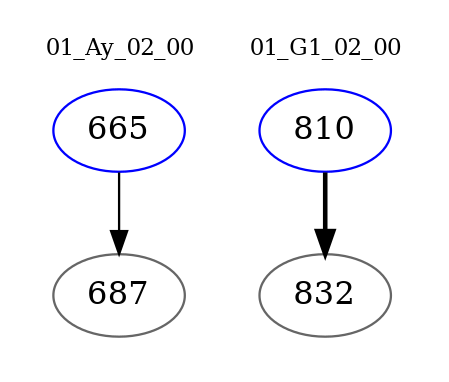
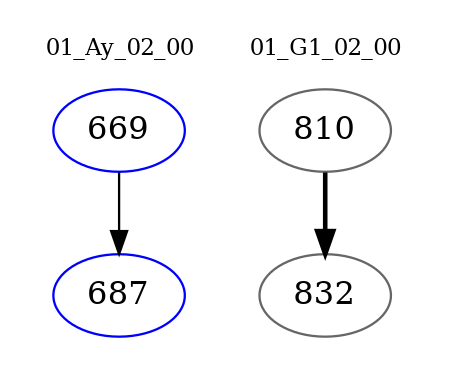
(119, 131) -> (119, 131)
(325, 131) -> (325, 131)
(119, 295) -> (119, 295)
